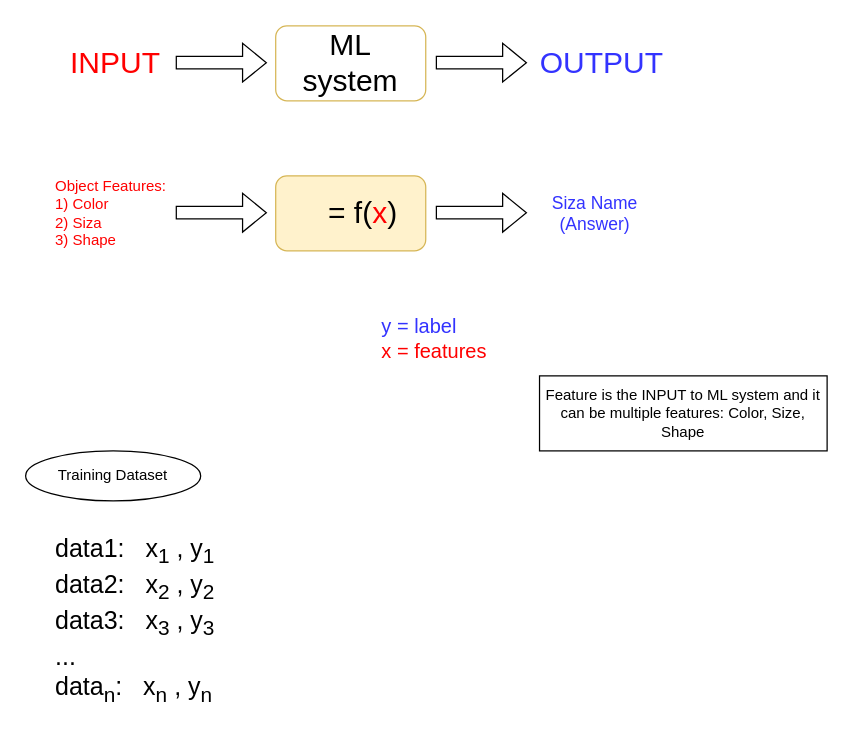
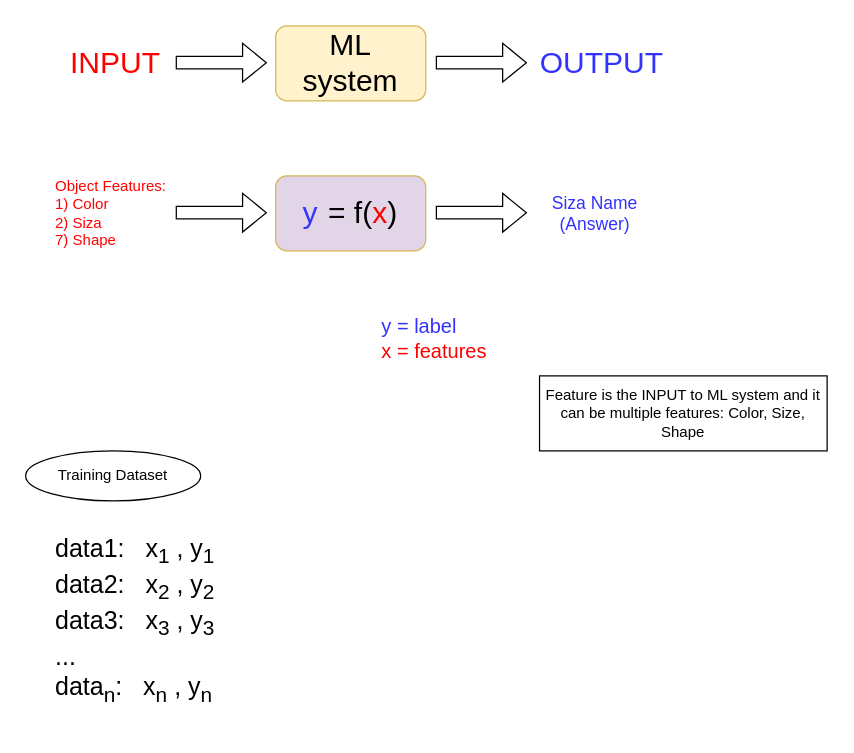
(351, 63) -> (351, 63)
(117, 213) -> (117, 213)
none -> (311, 213)
(351, 213) -> (351, 213)
